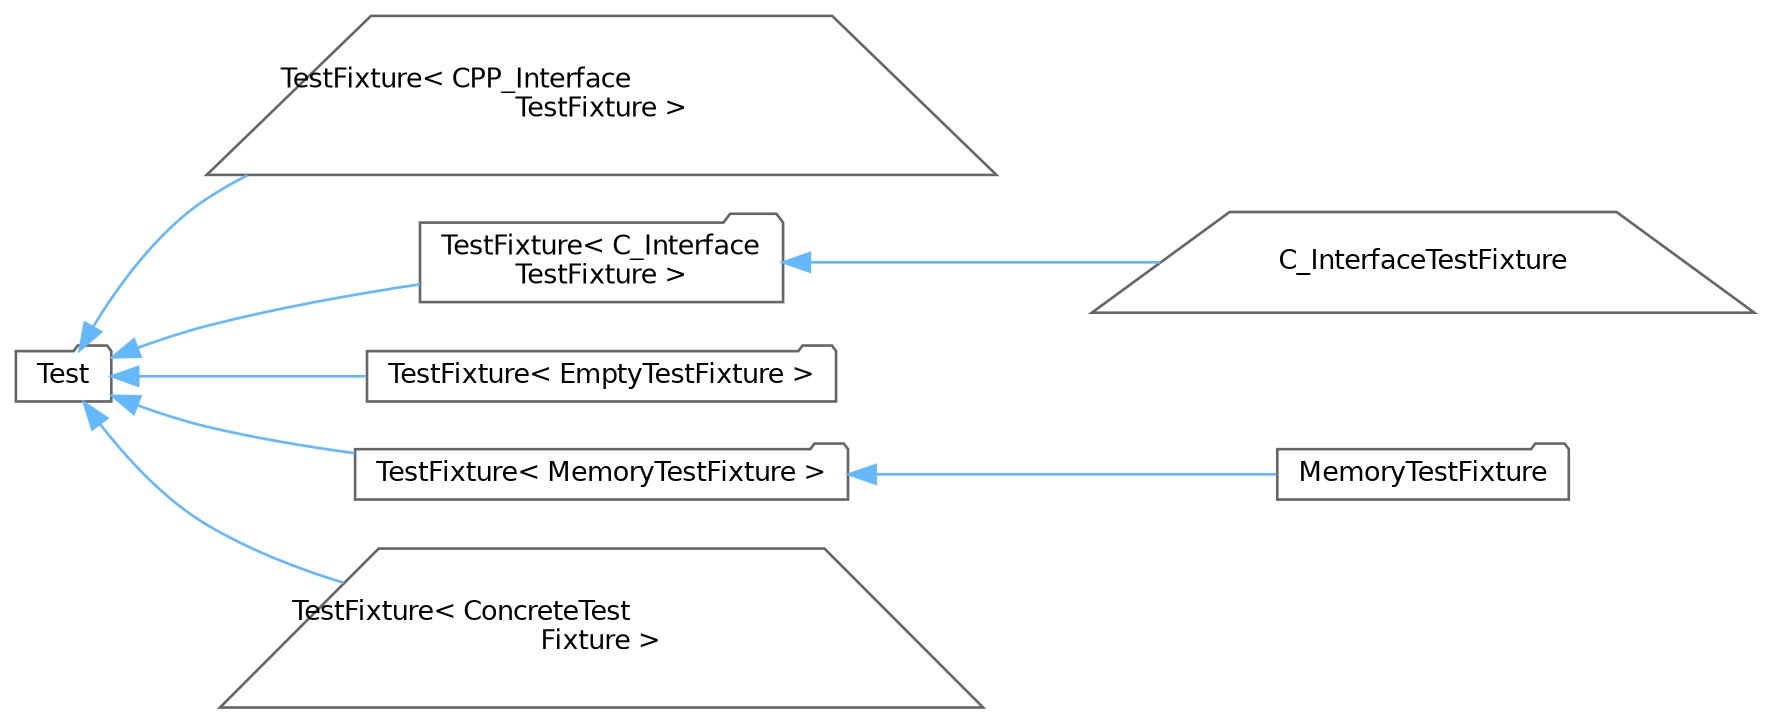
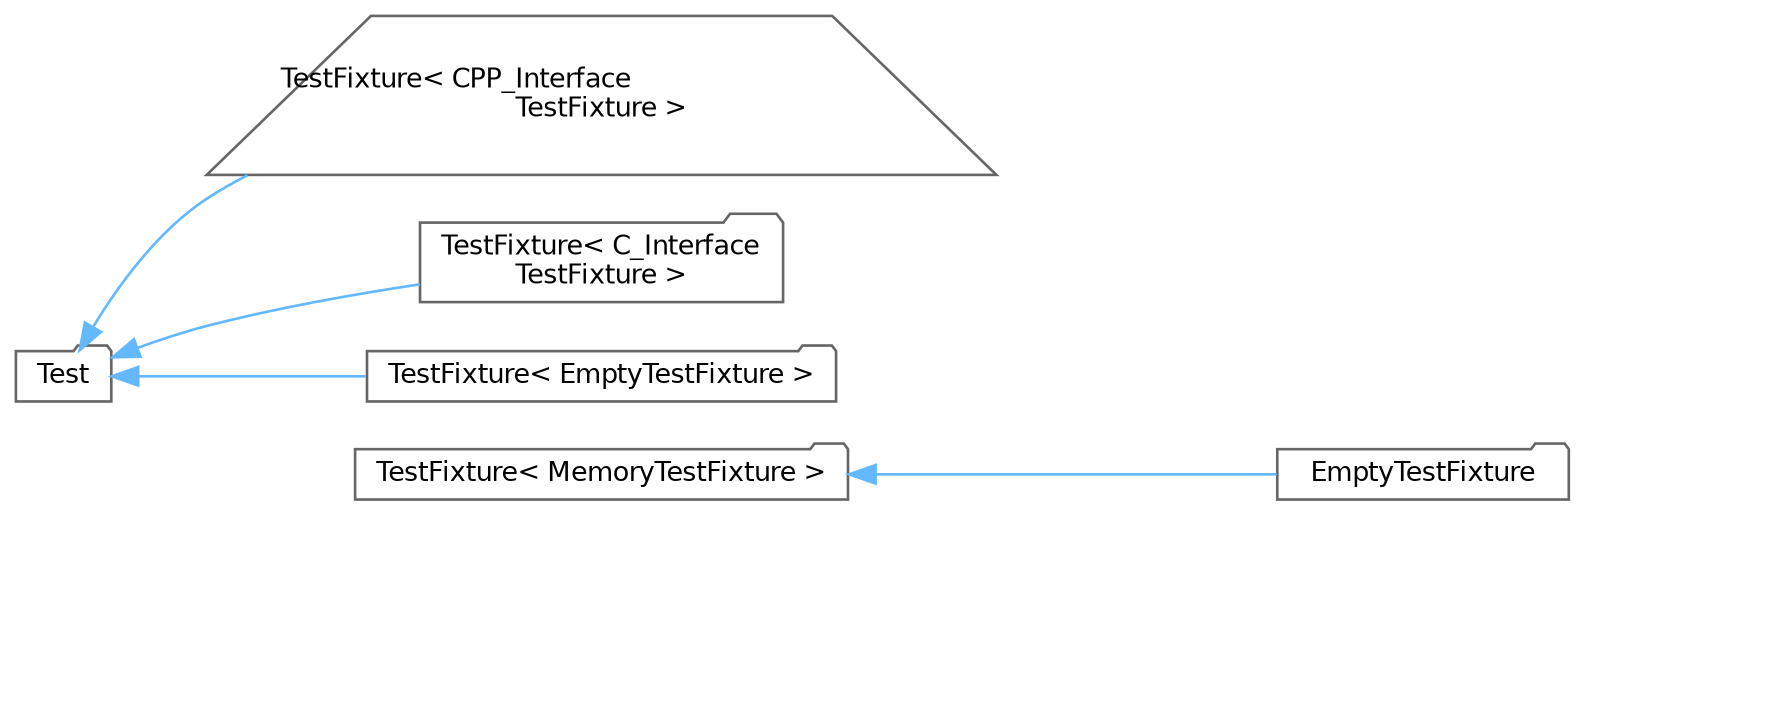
(1423, 262) -> none
(245, 435) -> none
(1423, 474) -> (1423, 474)
(602, 628) -> none
